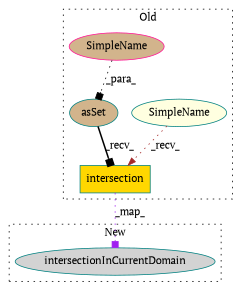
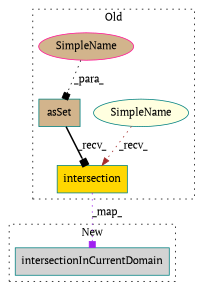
(94, 113) -> (59, 113)
(115, 262) -> (92, 262)
